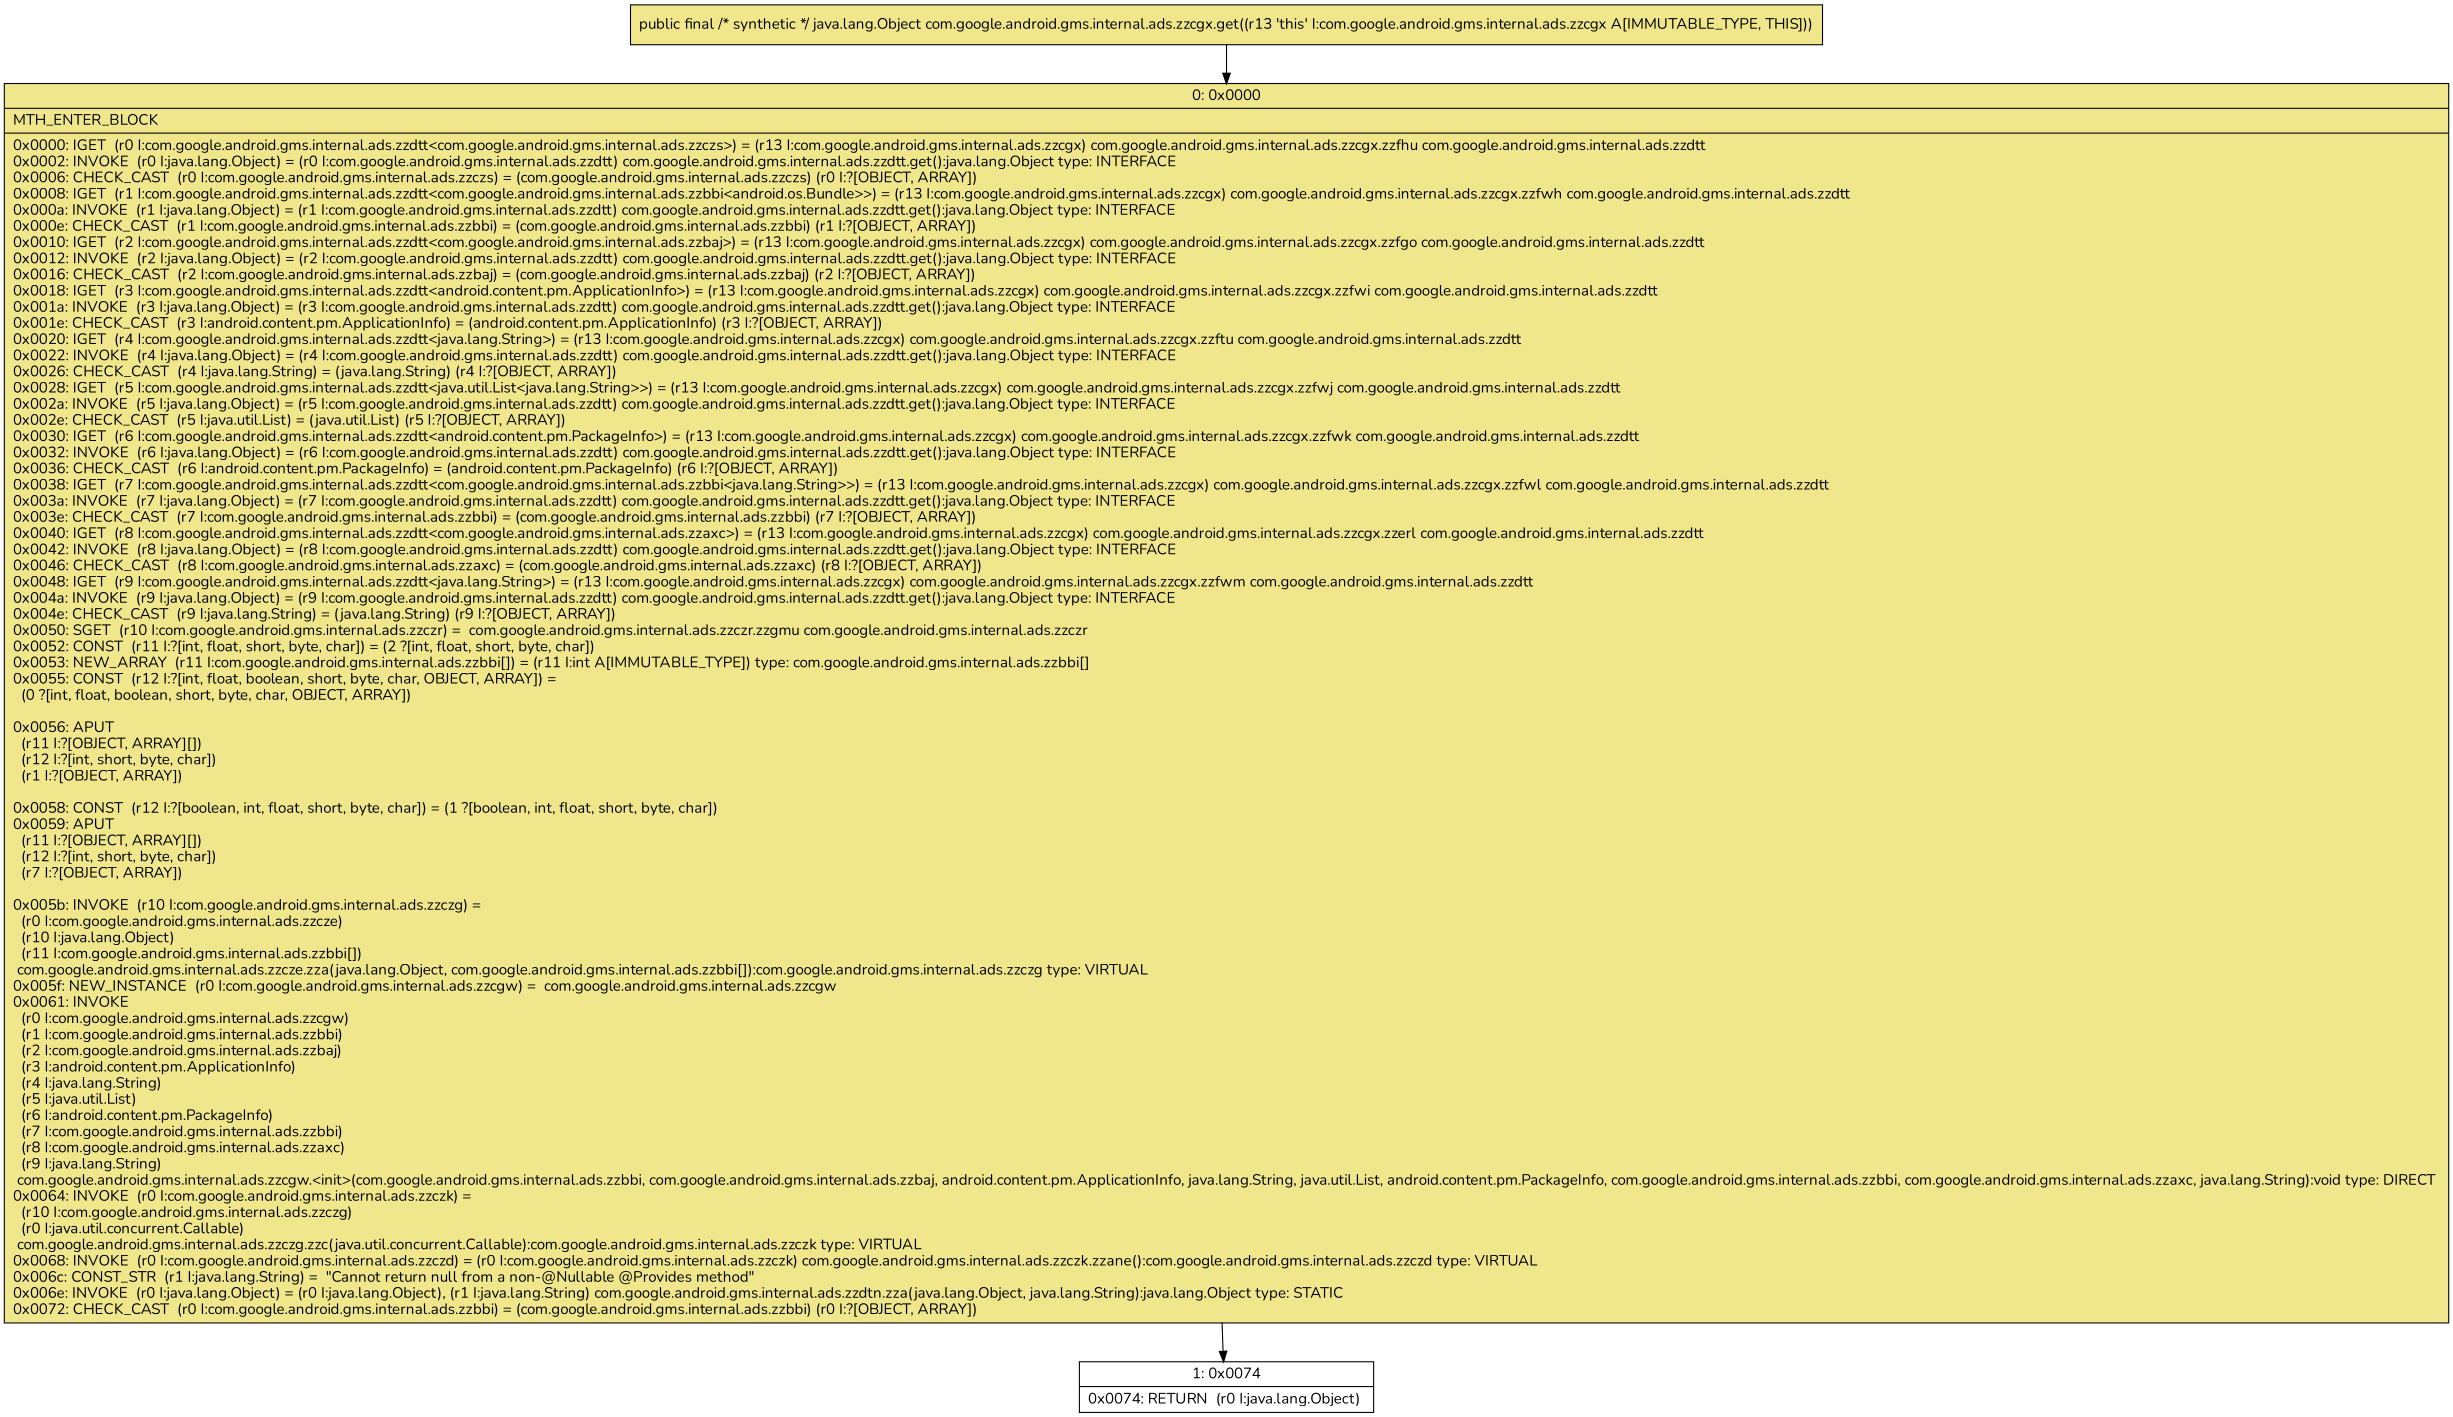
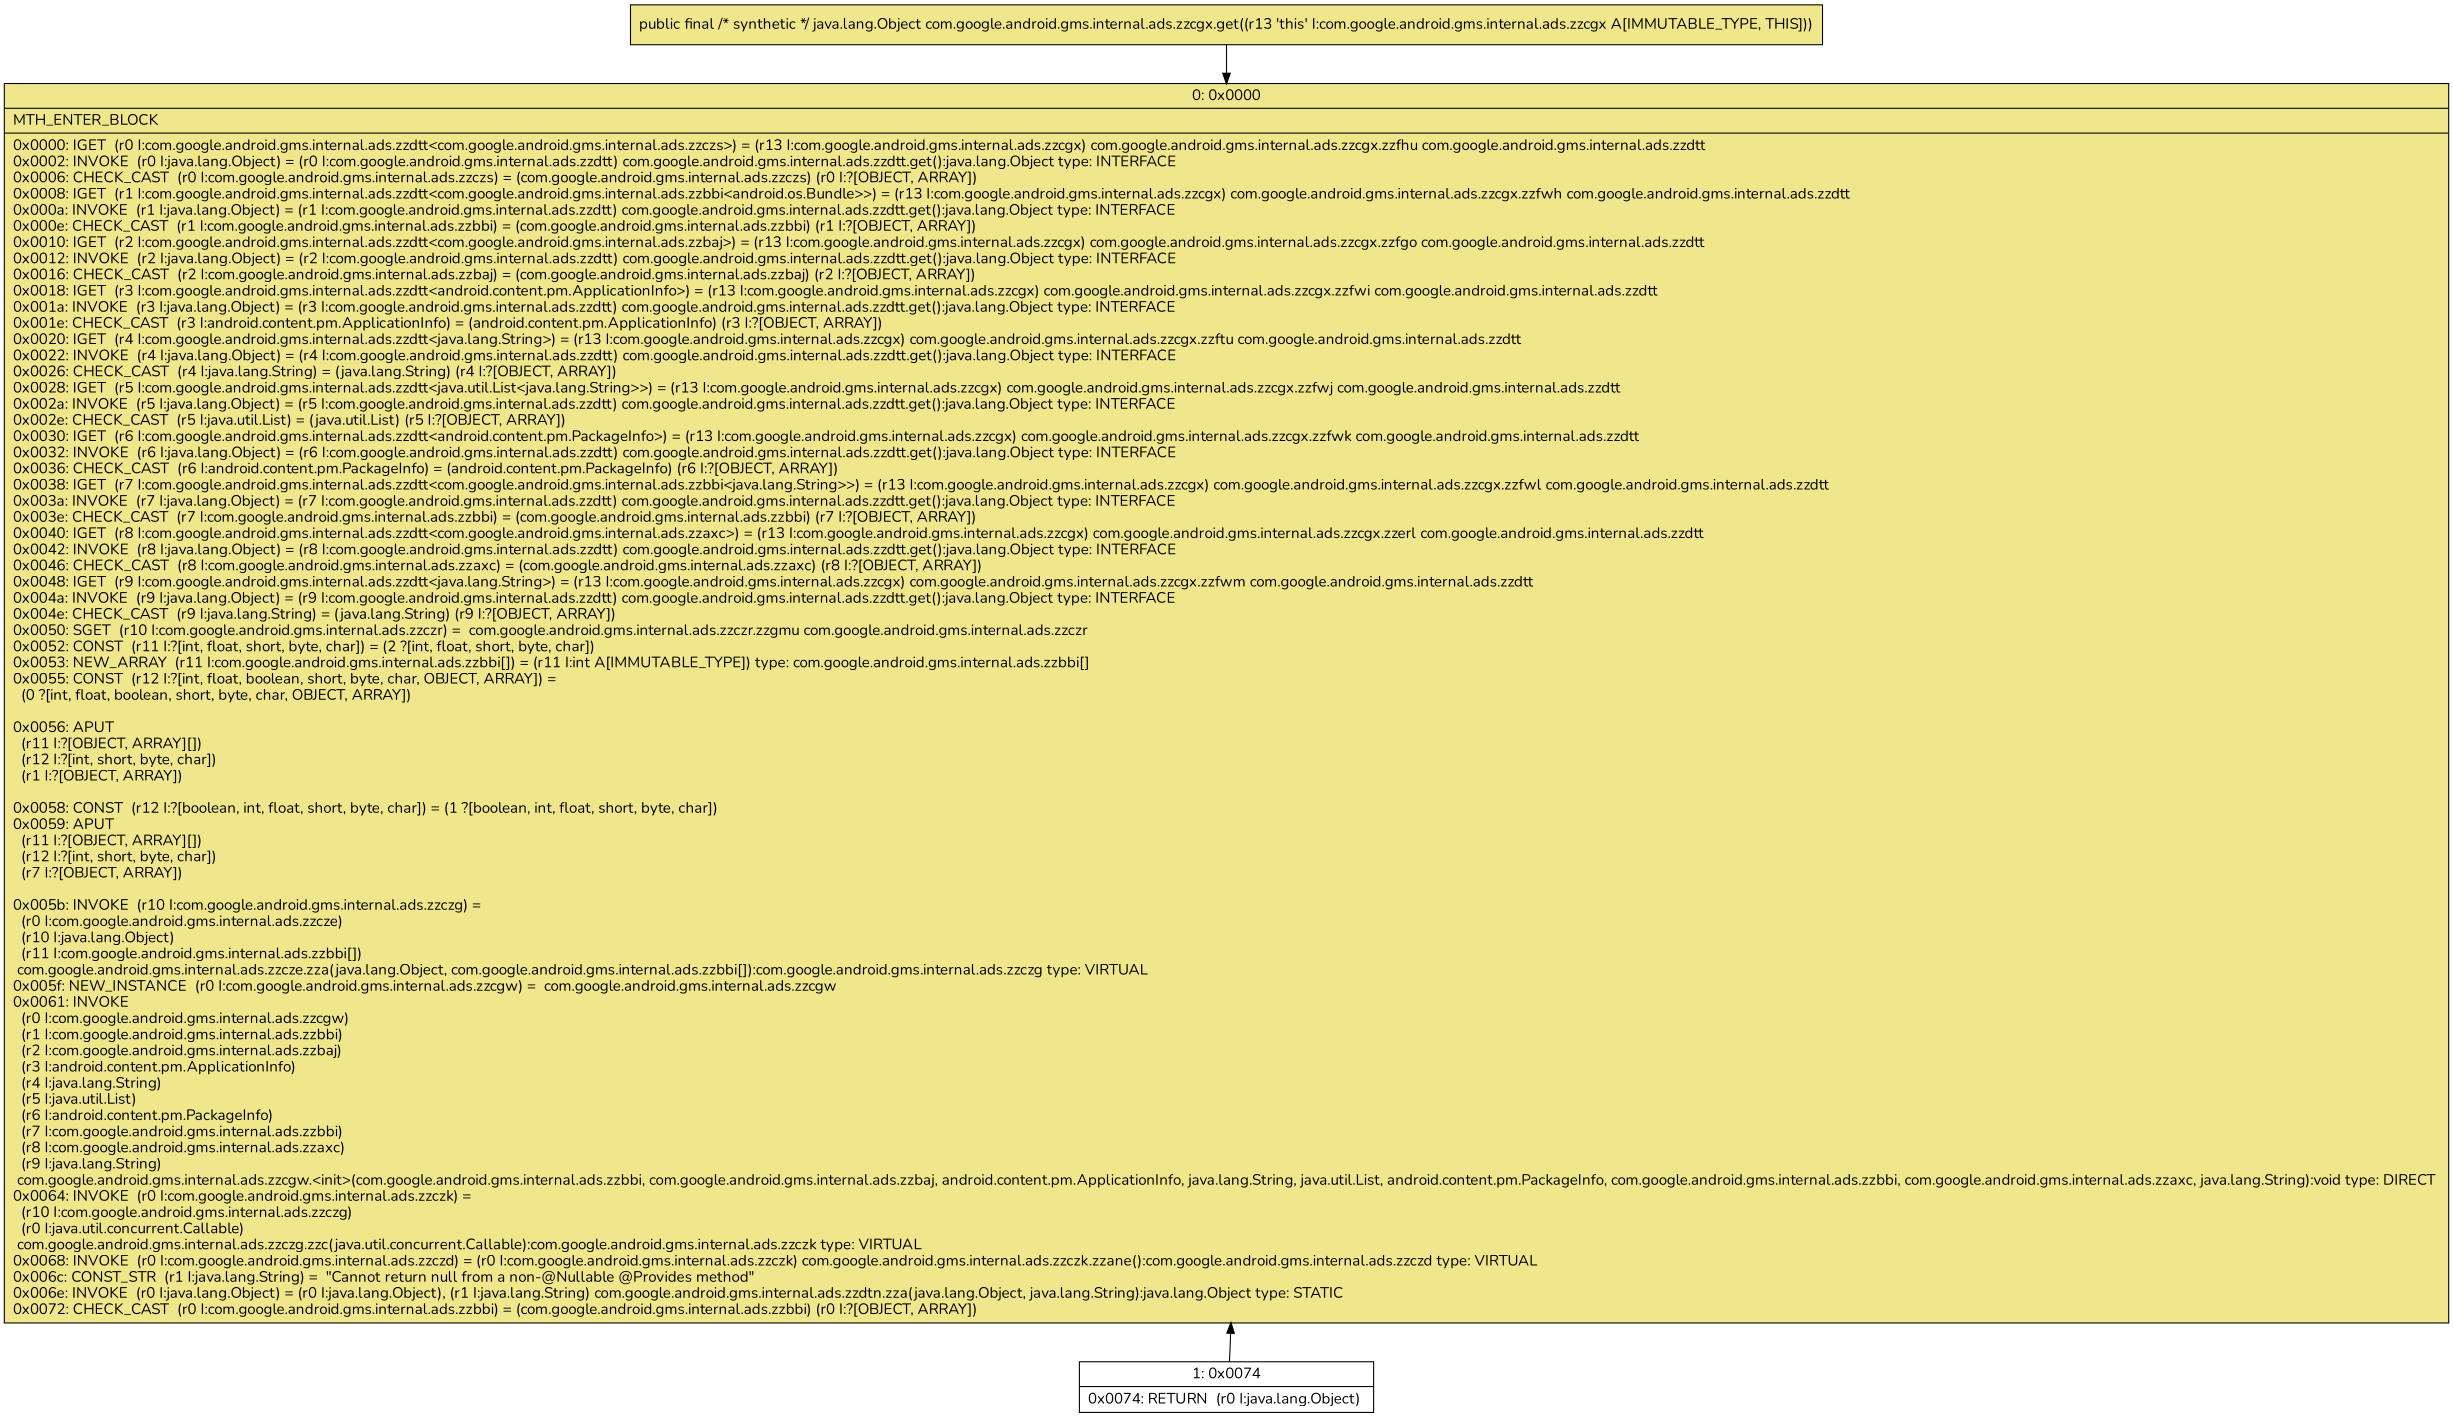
(1223, 1337) -> (1230, 1348)
